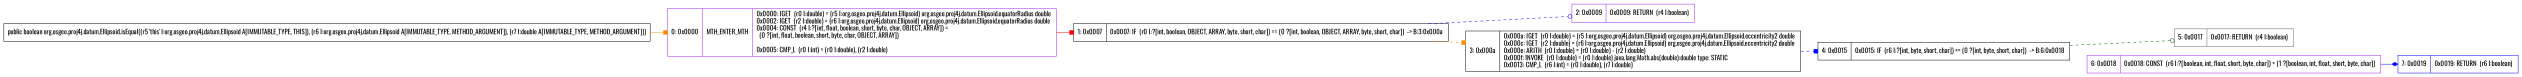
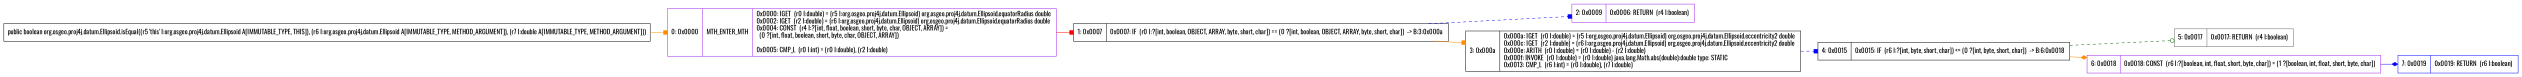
(1650, 13) -> (1650, 13)
(1498, 20) -> (1498, 20)
(1447, 42) -> (1447, 42)
none -> (2075, 57)
